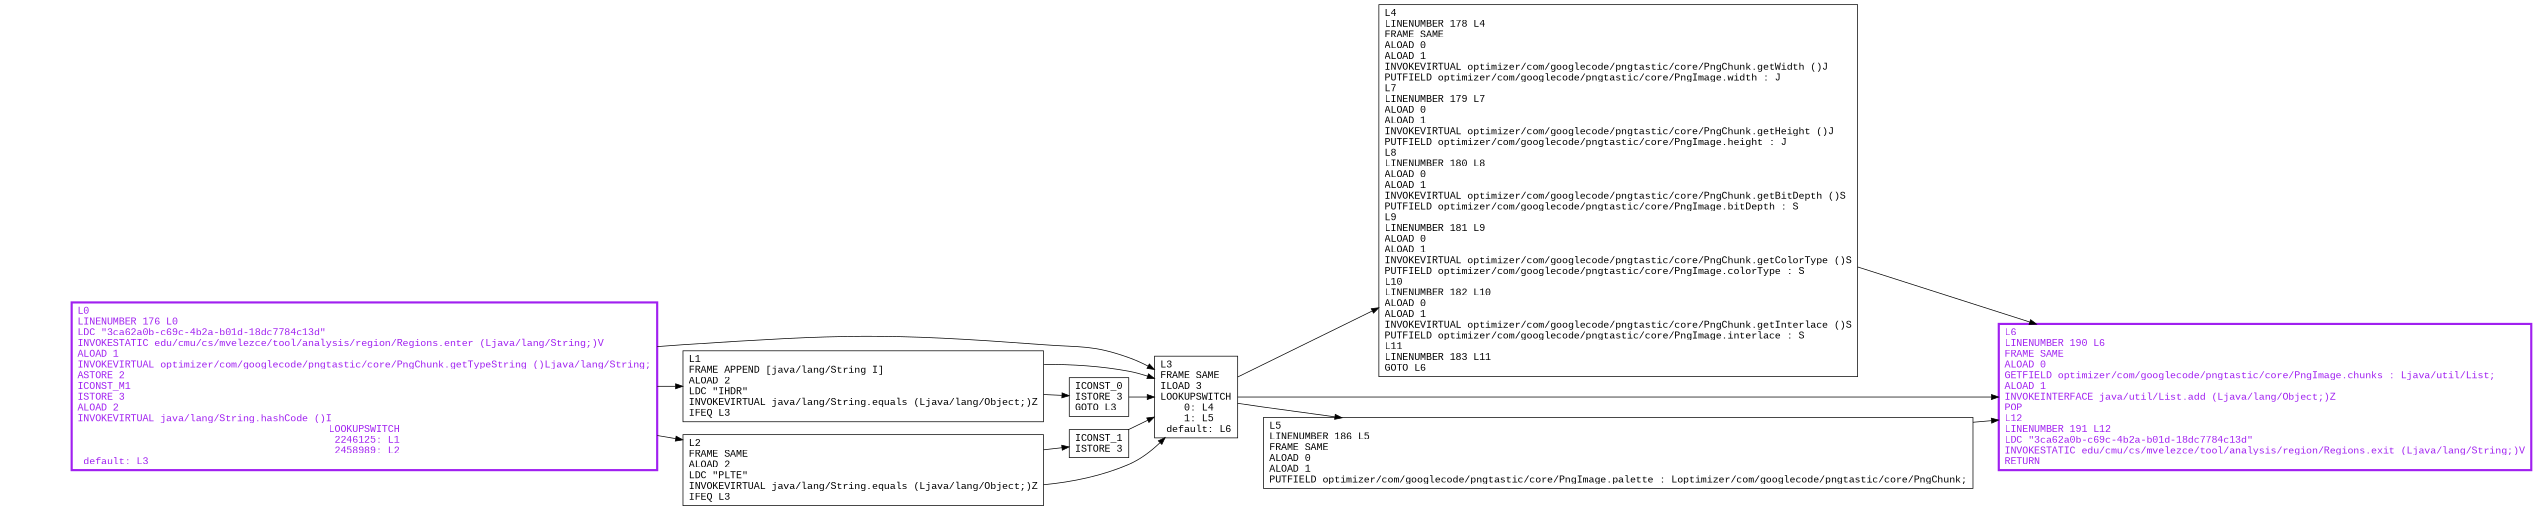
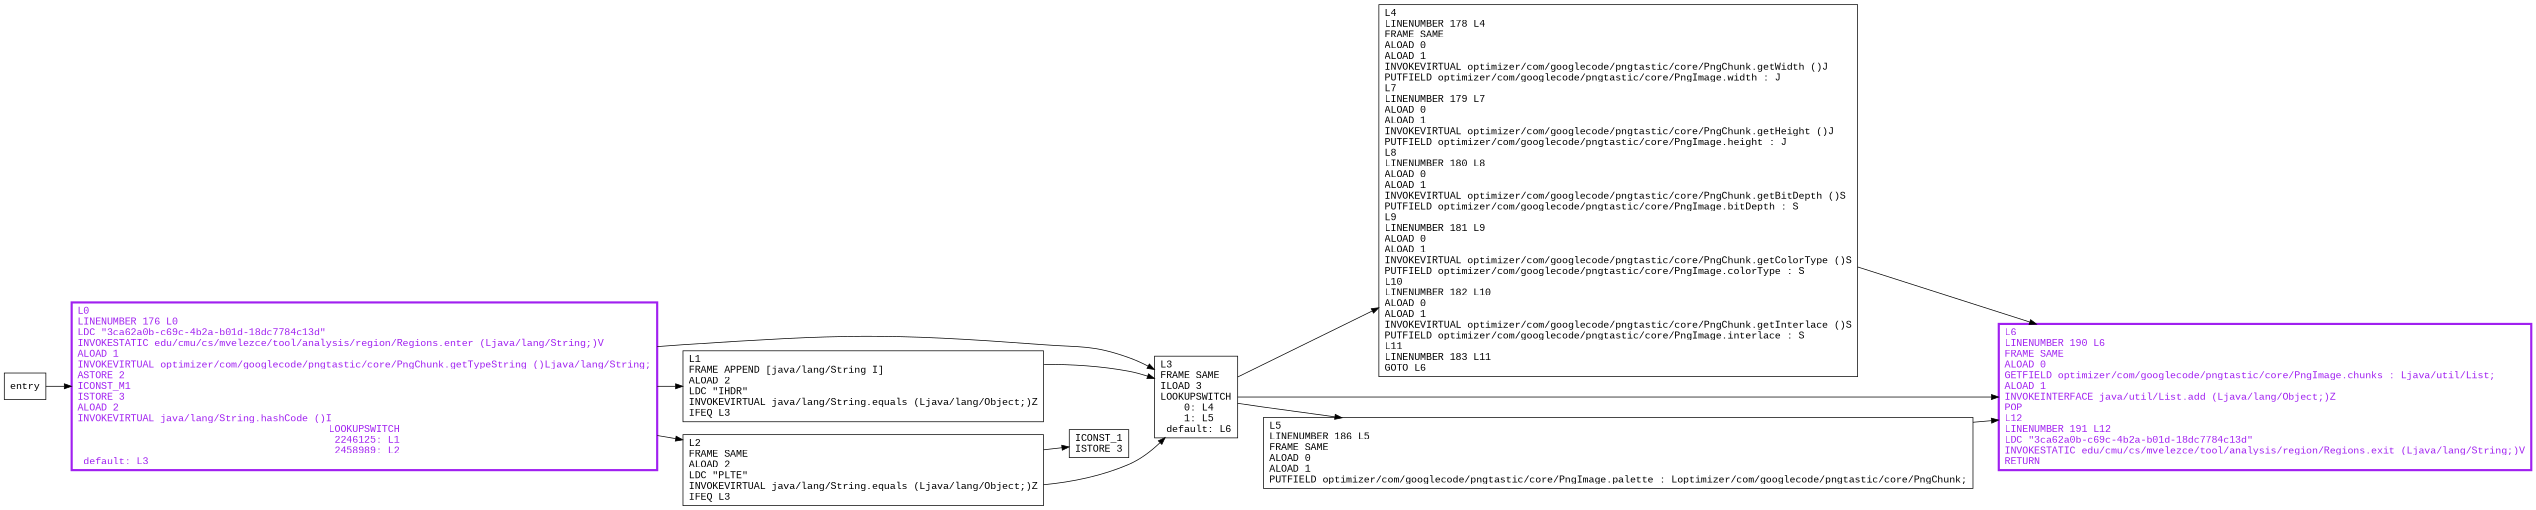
none -> (25, 386)
(1099, 397) -> none
(1138, 425) -> none
